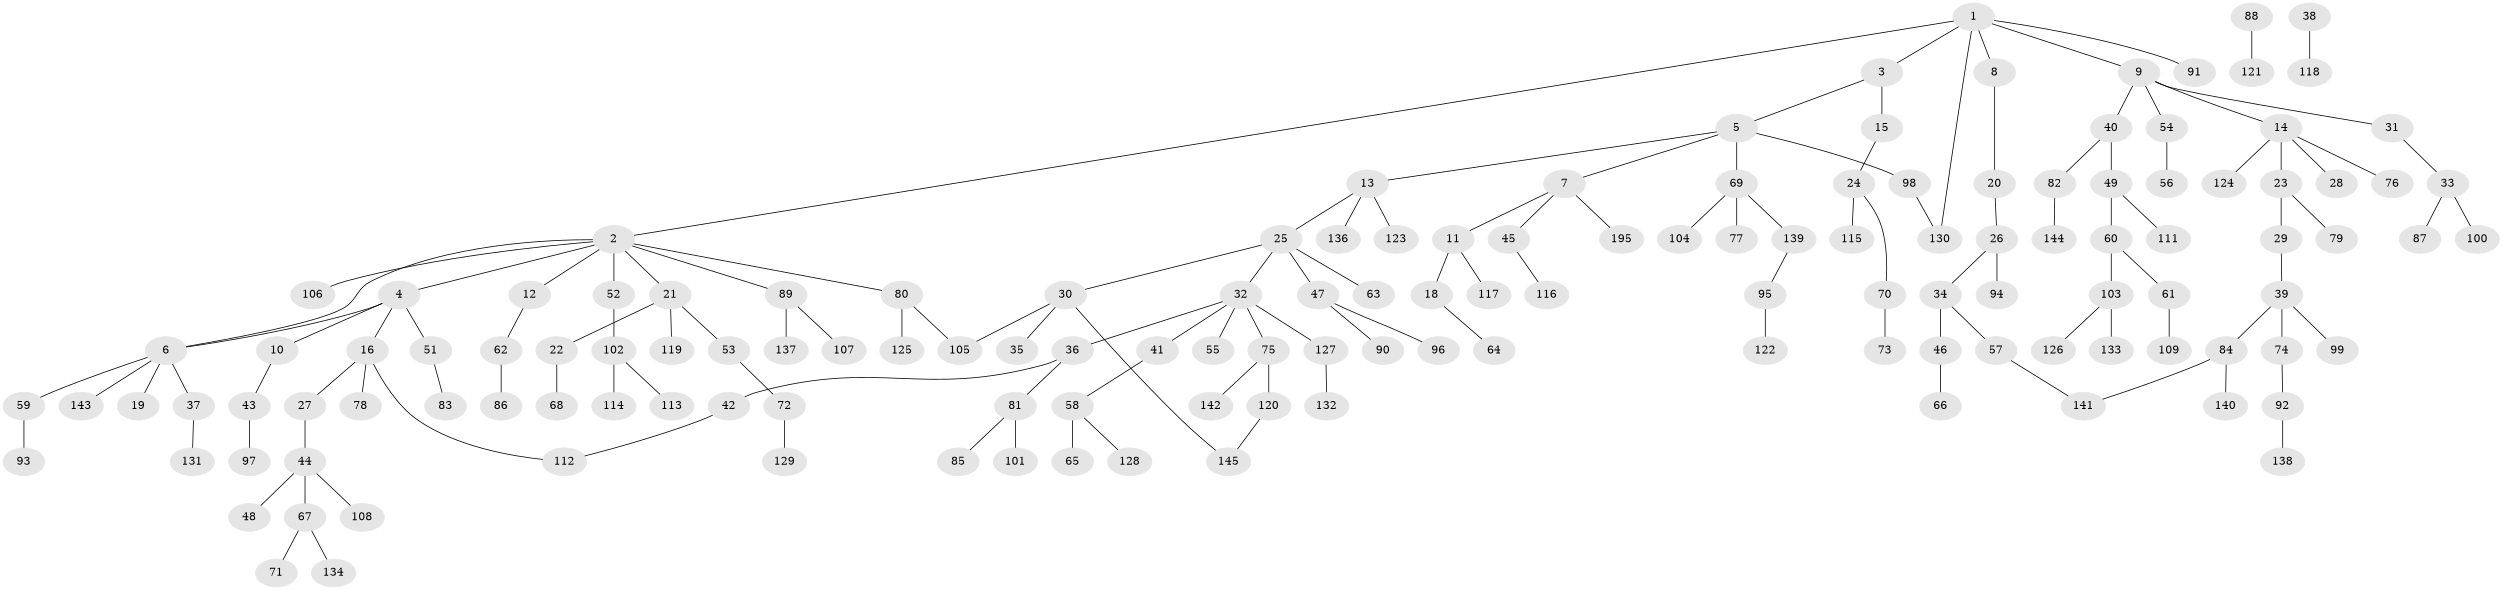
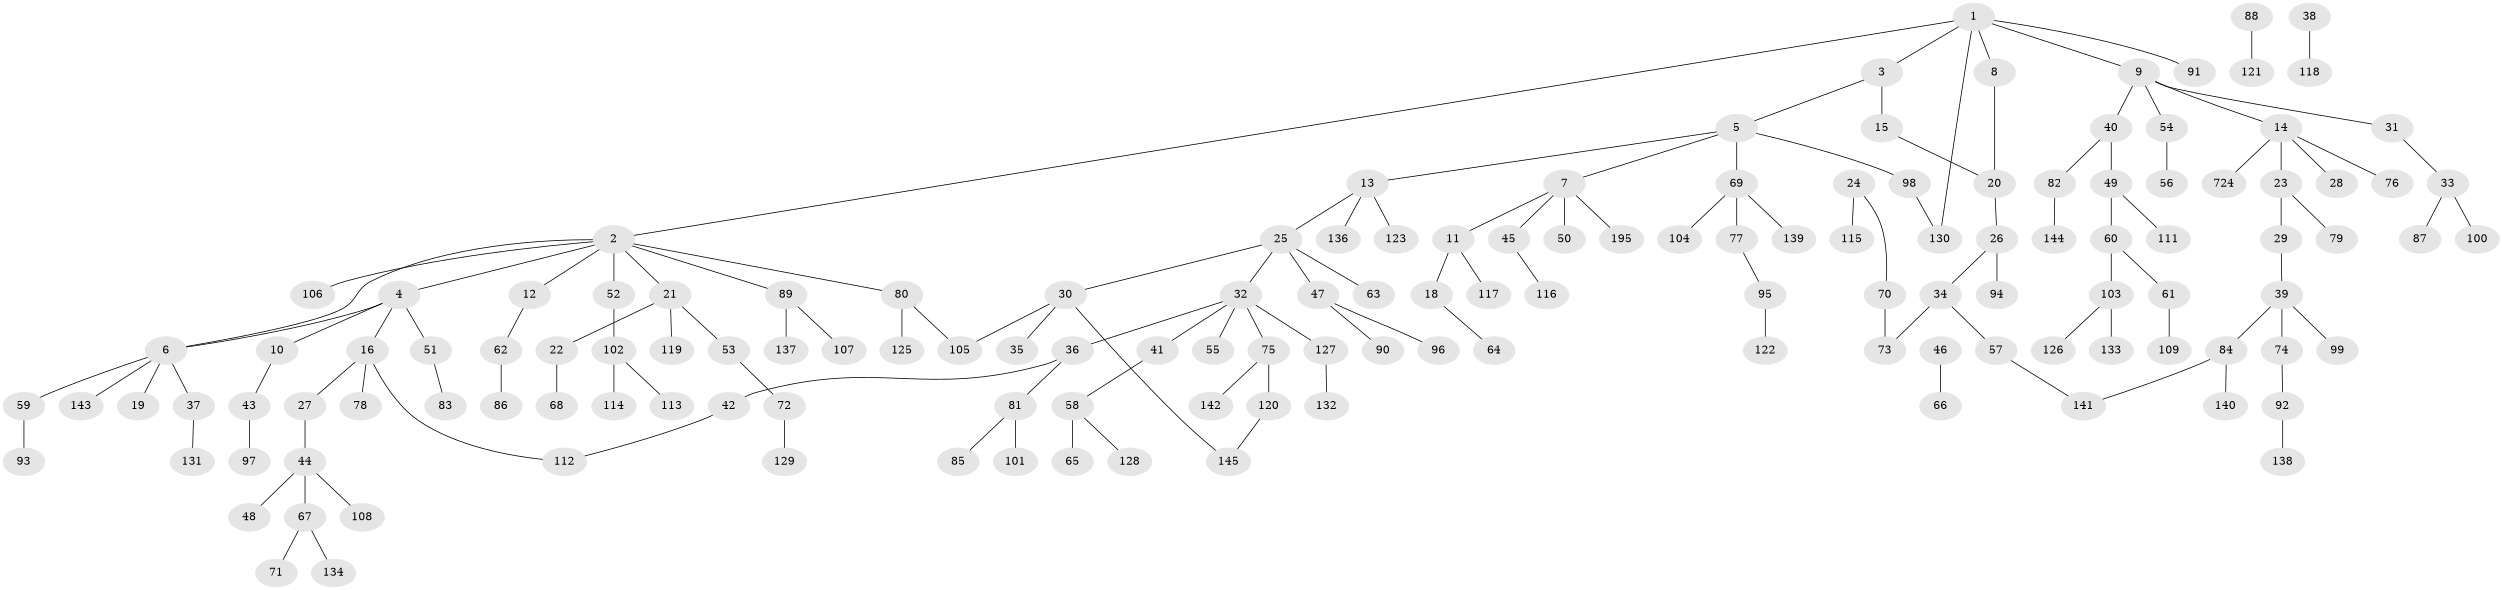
(1868, 156) -> (1938, 156)
(2224, 184) -> (2224, 184)
none -> (1565, 239)
(1780, 267) -> (1751, 267)
(1941, 323) -> (1913, 323)
